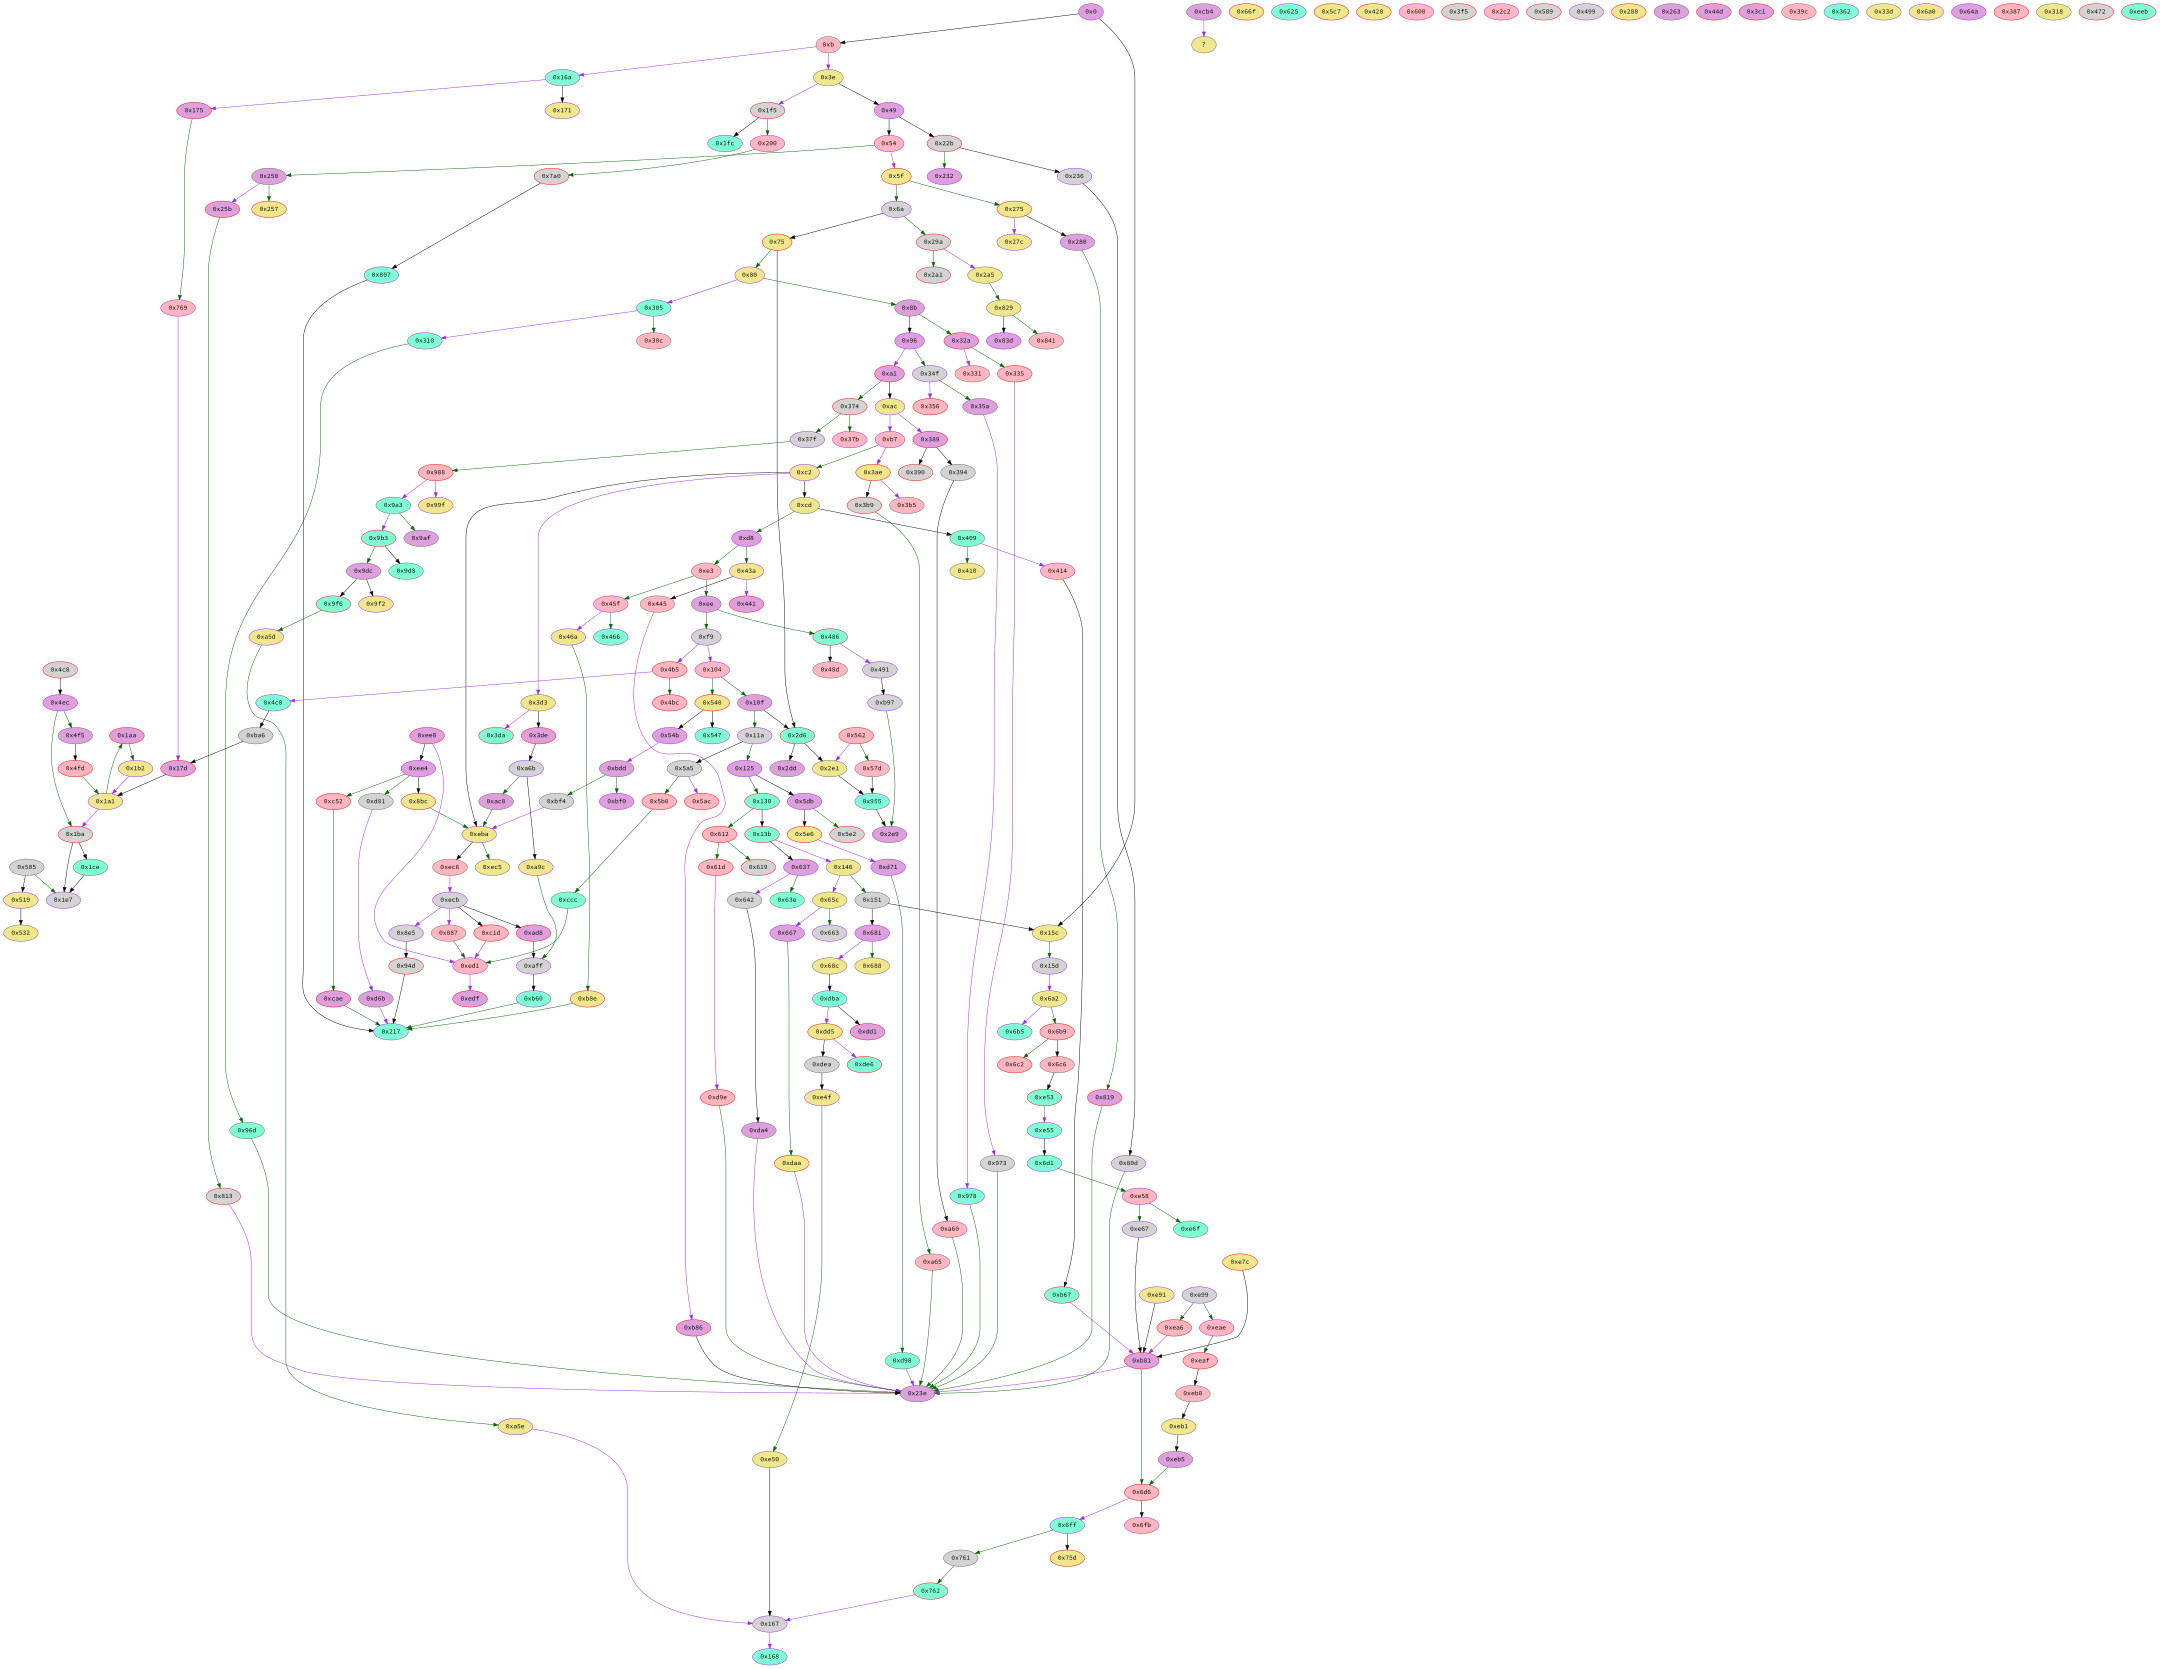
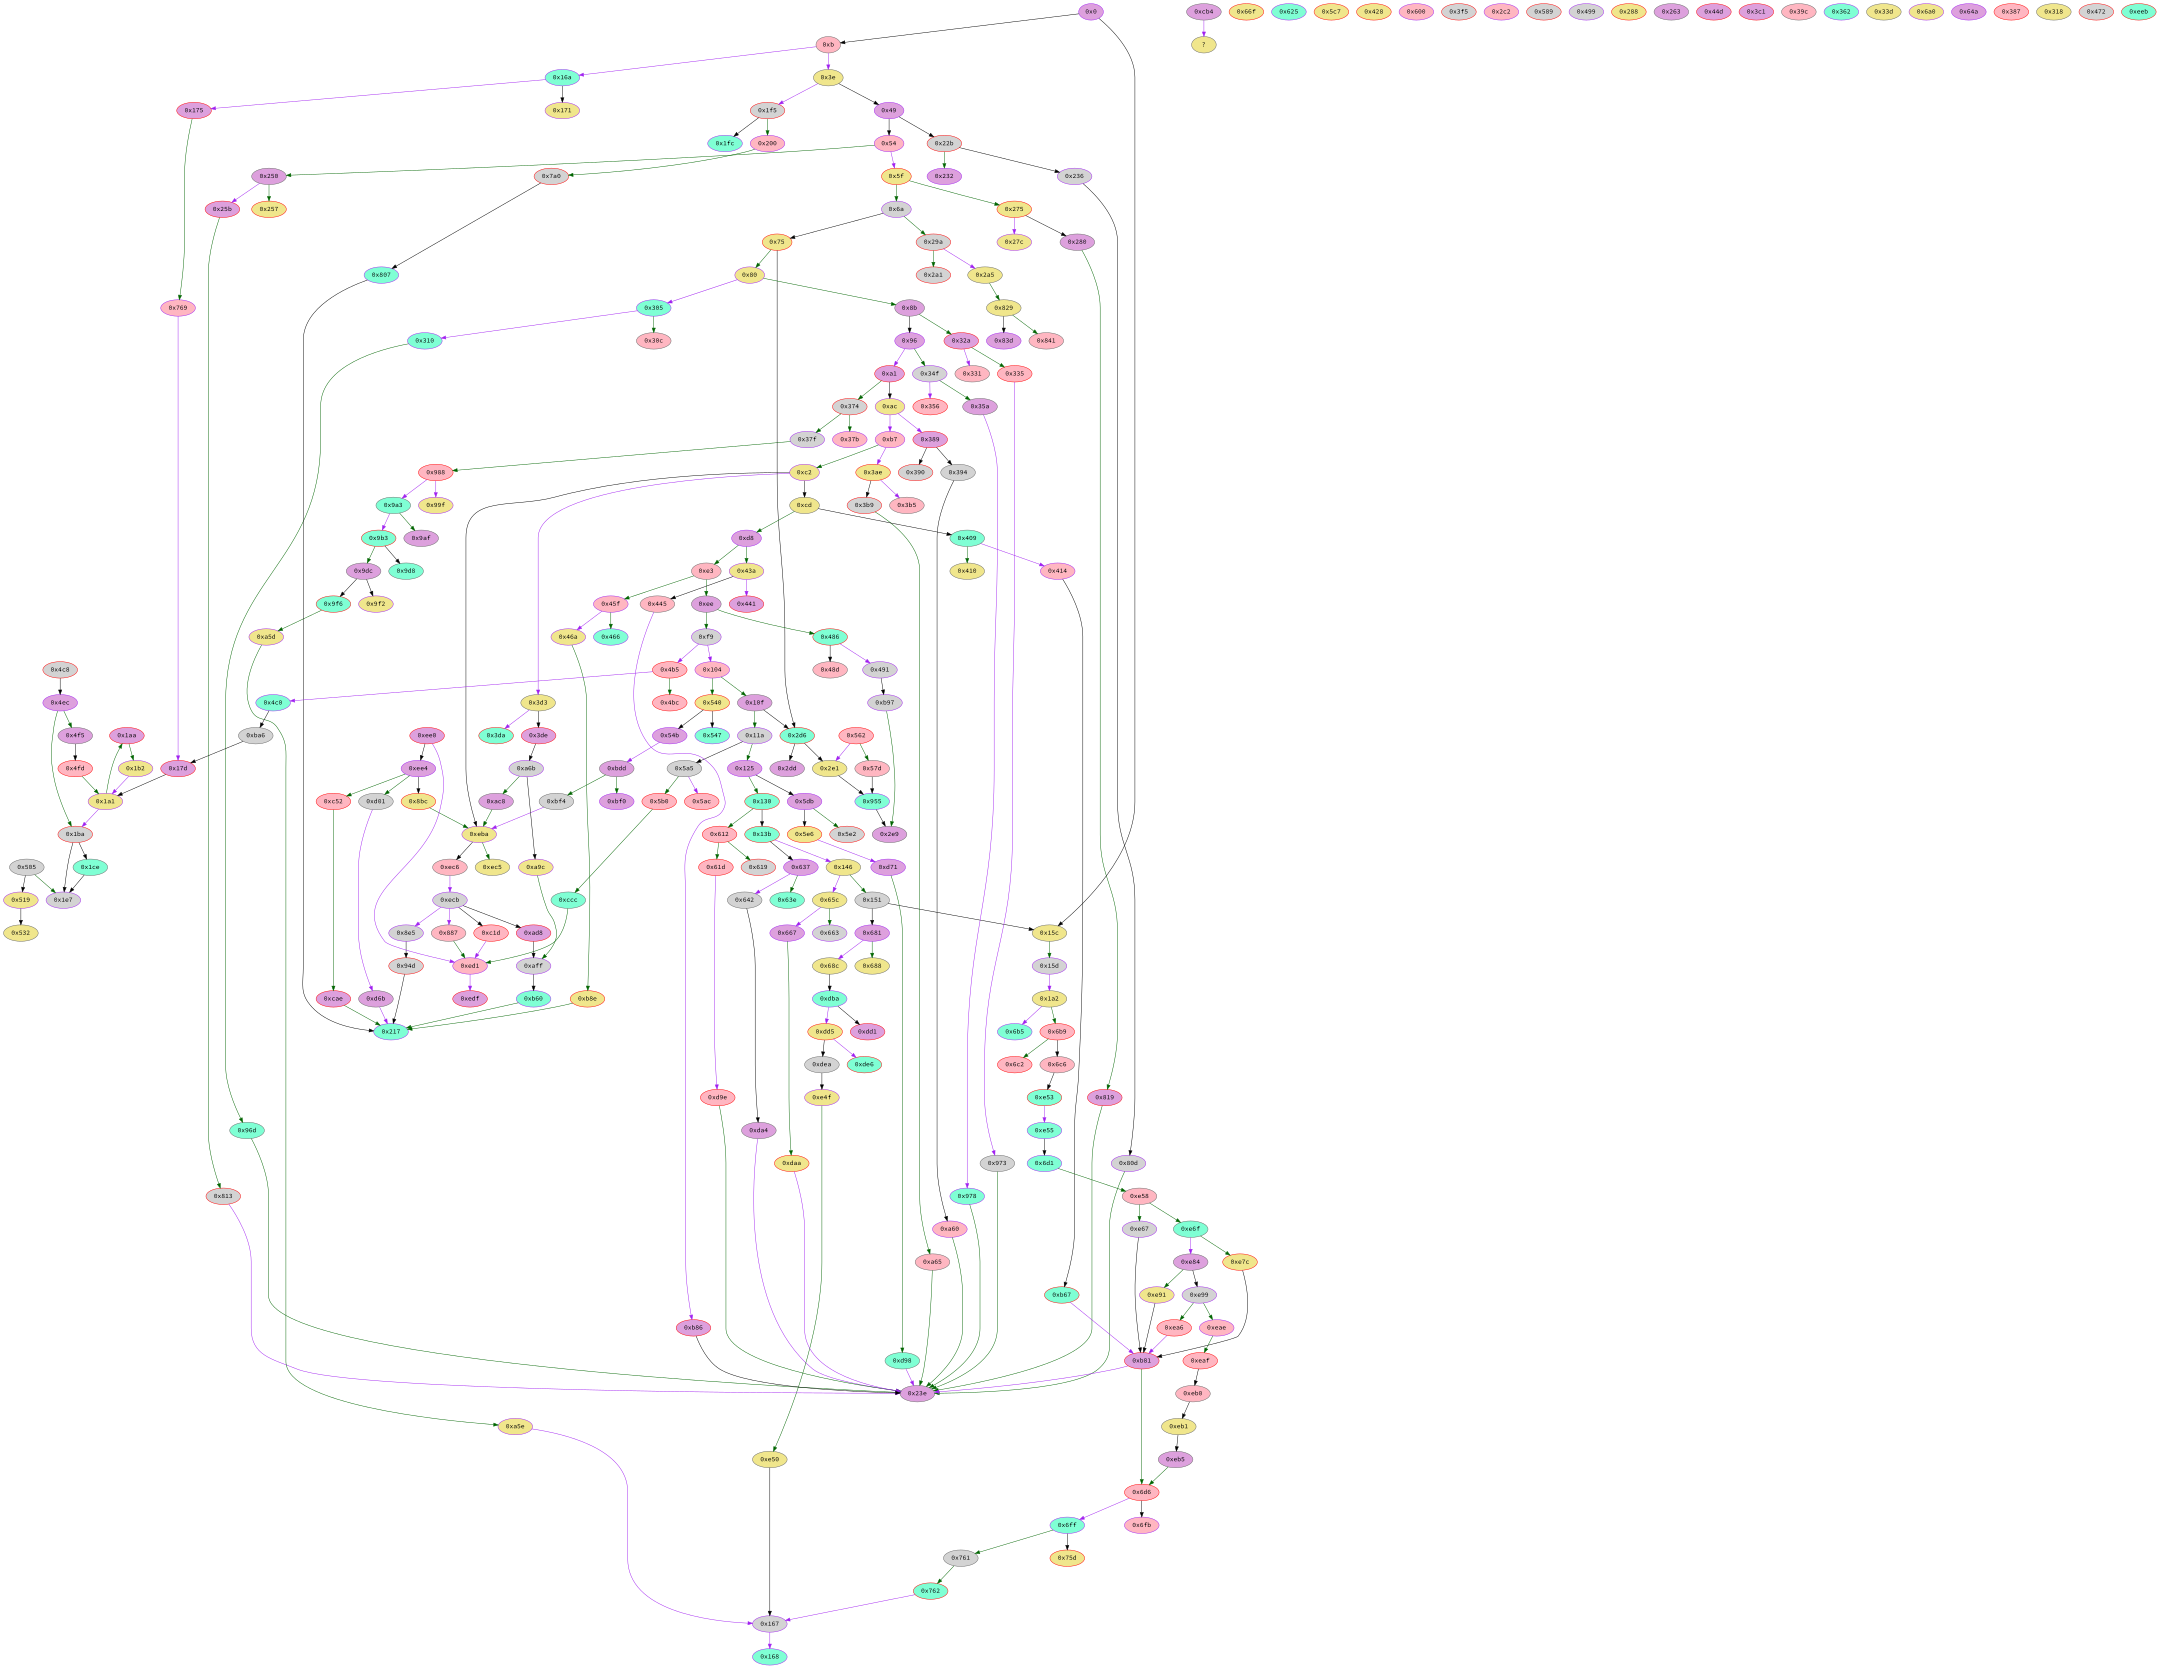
(1049, 999) -> (1049, 999)
(1139, 1196) -> (1139, 1196)
none -> (1213, 1244)
none -> (1191, 1262)
